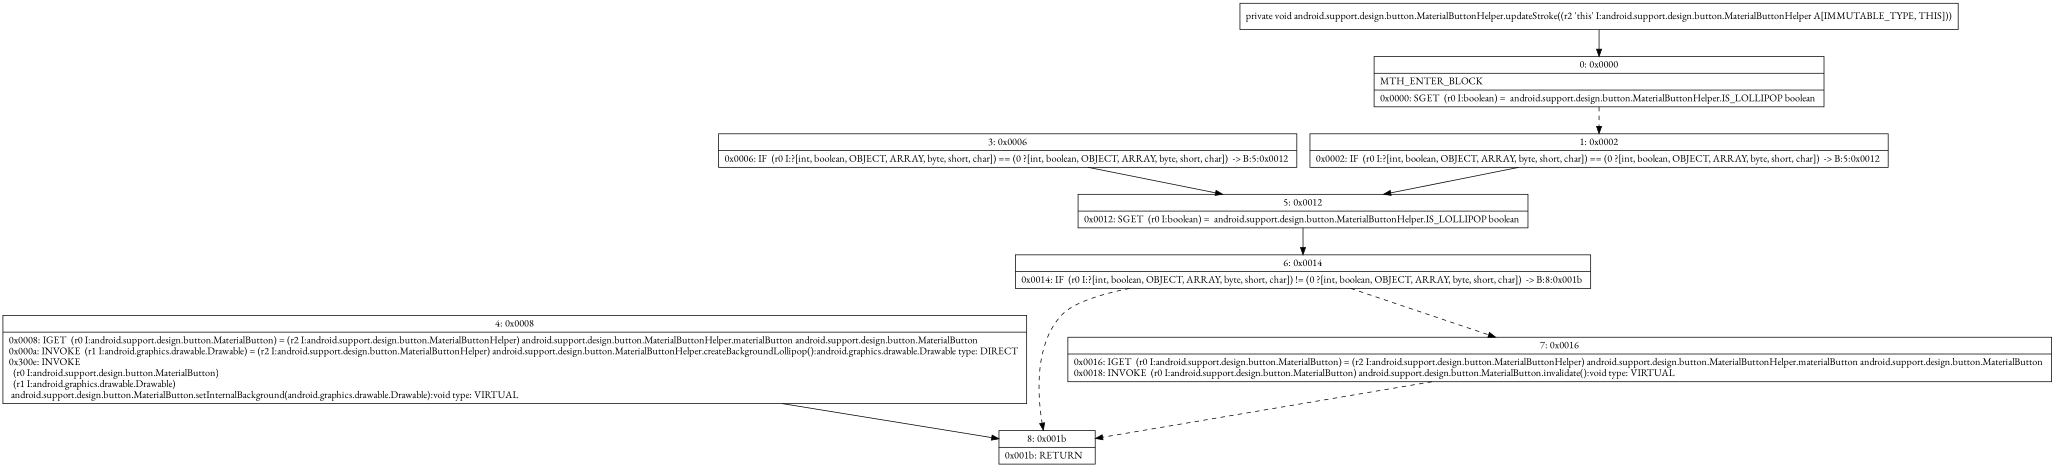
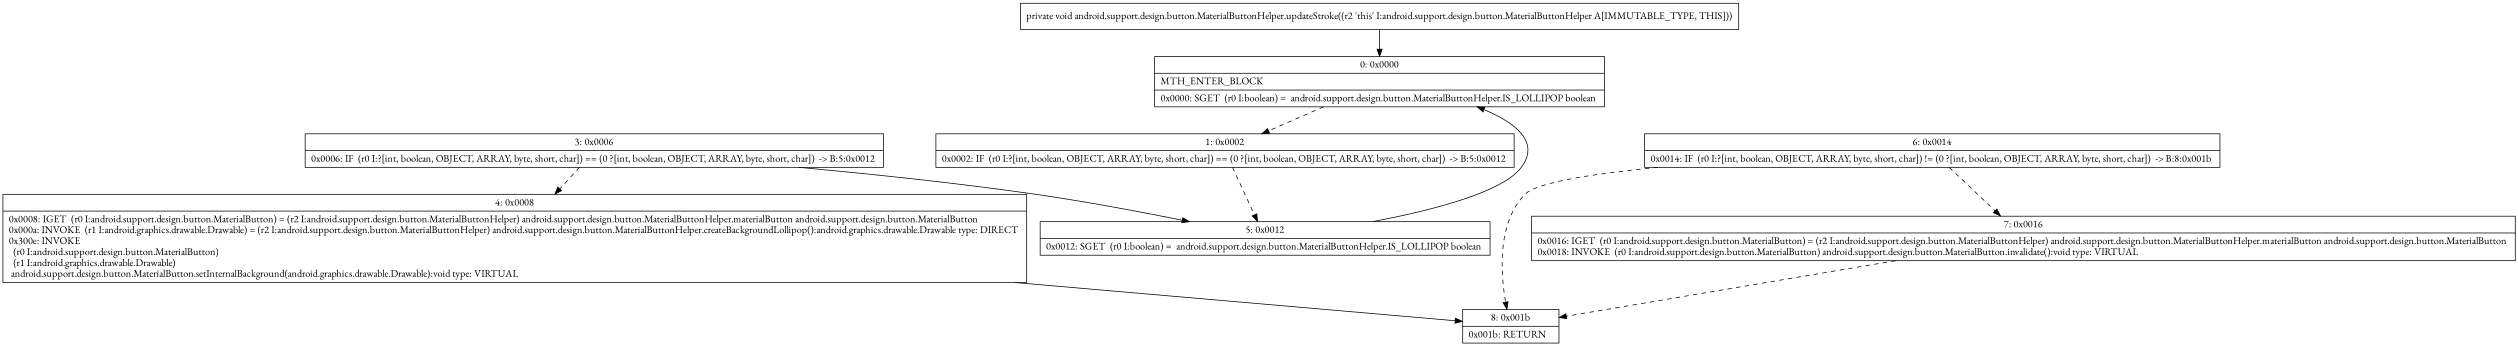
none -> (570, 178)
(1455, 180) -> (1243, 191)
(1303, 238) -> (1489, 189)
